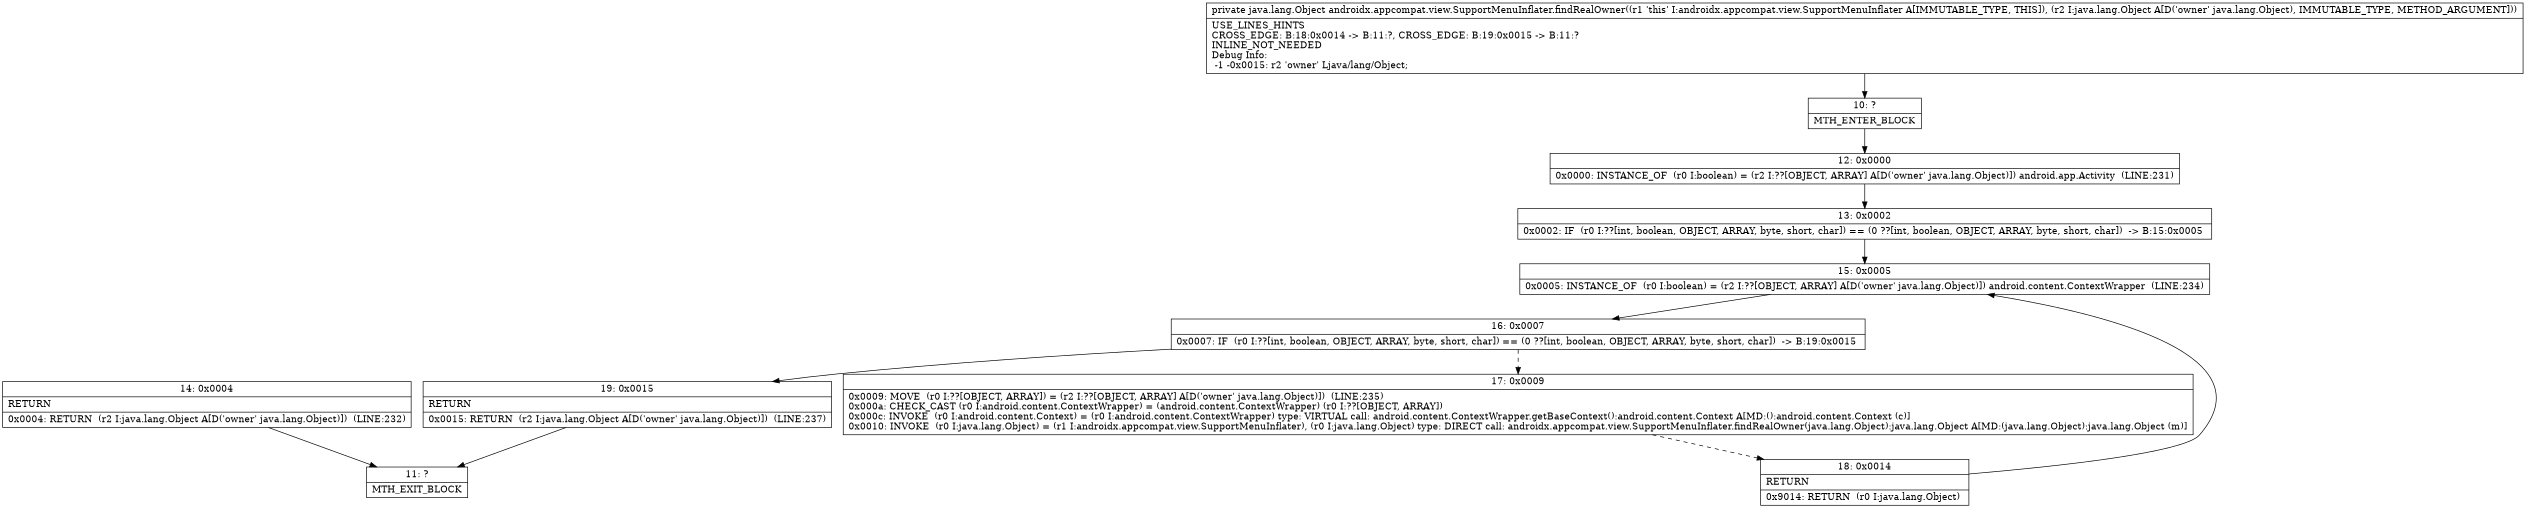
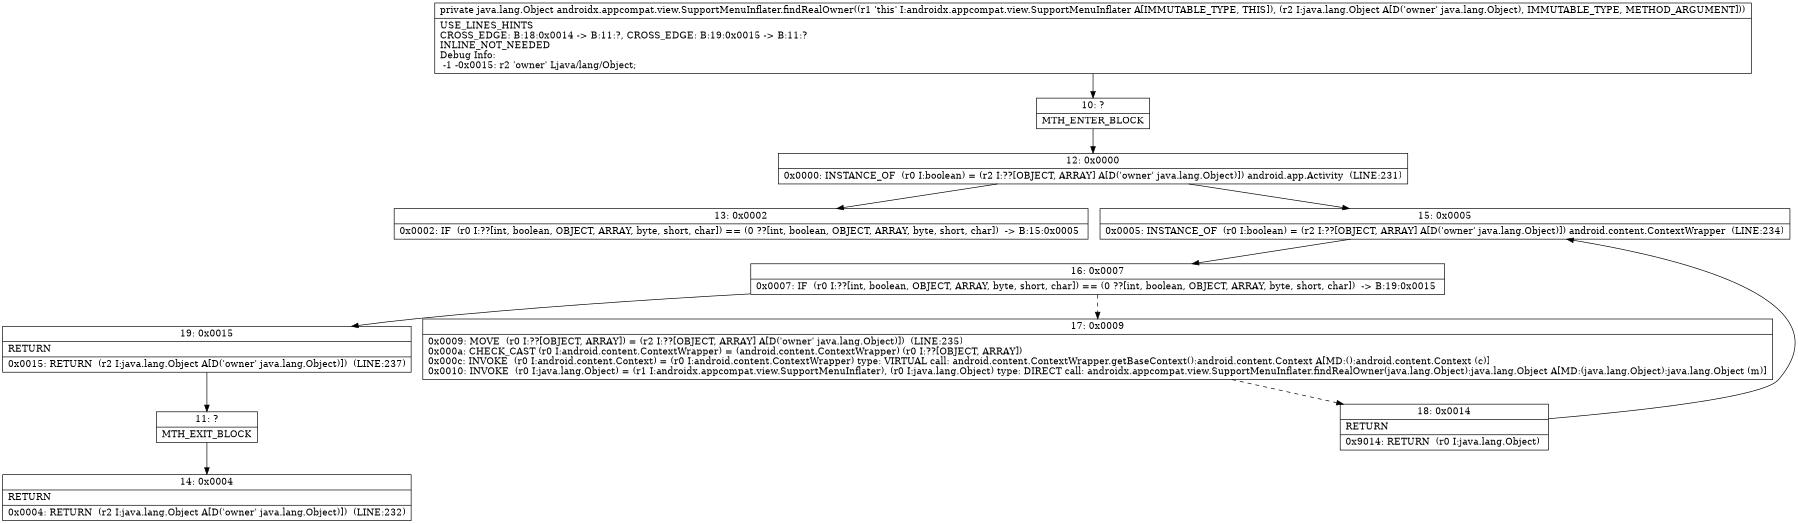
(1865, 248) -> (1266, 196)
(319, 446) -> (207, 455)
